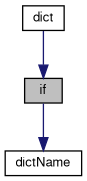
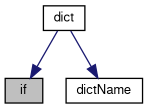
(43, 120) -> (81, 49)
